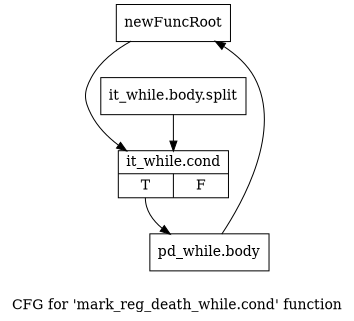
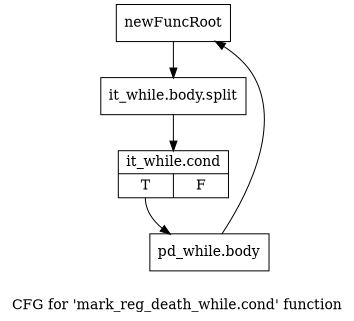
(86, 89) -> (173, 55)
